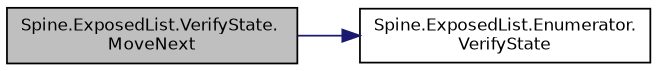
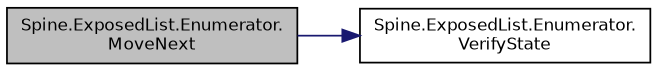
(152, 36) -> (152, 36)
